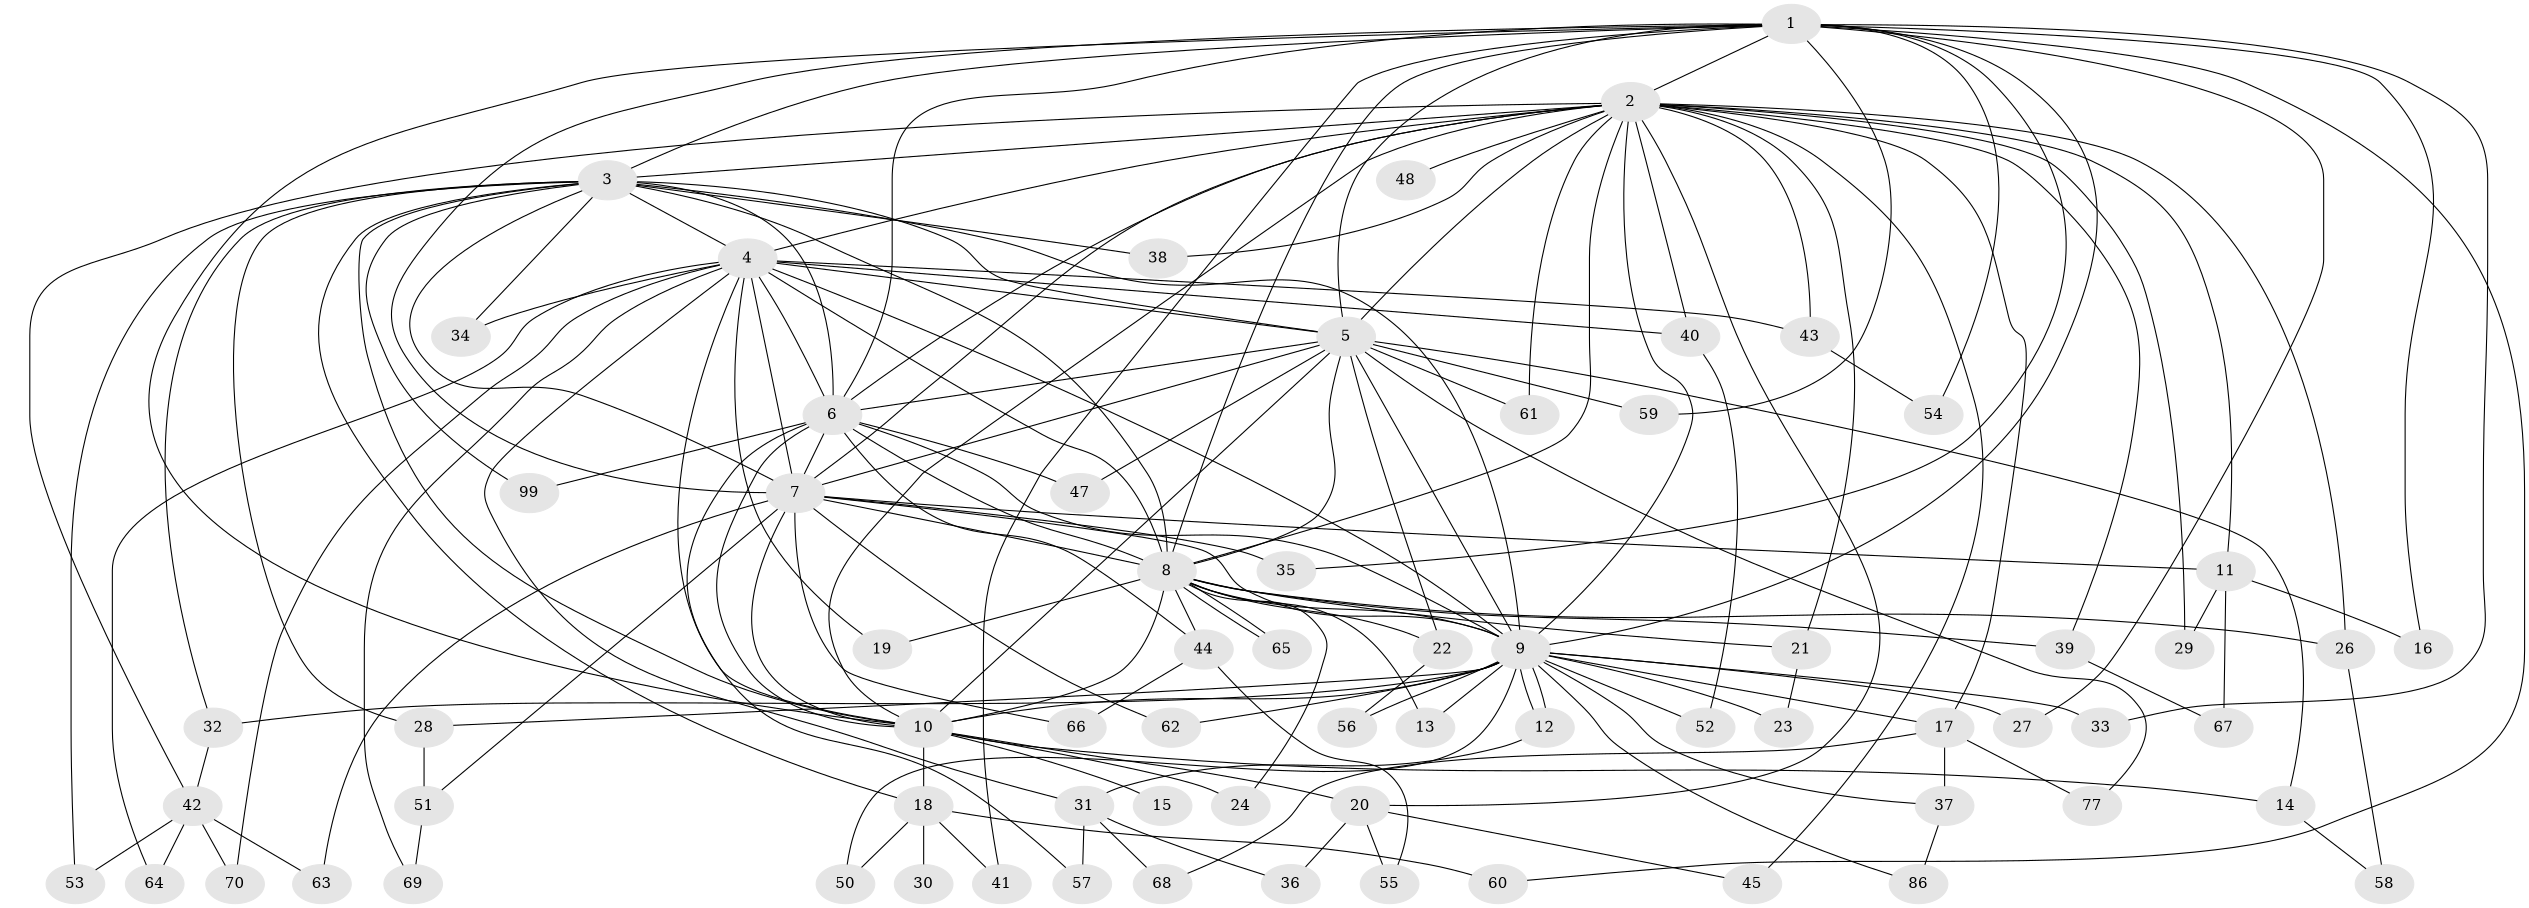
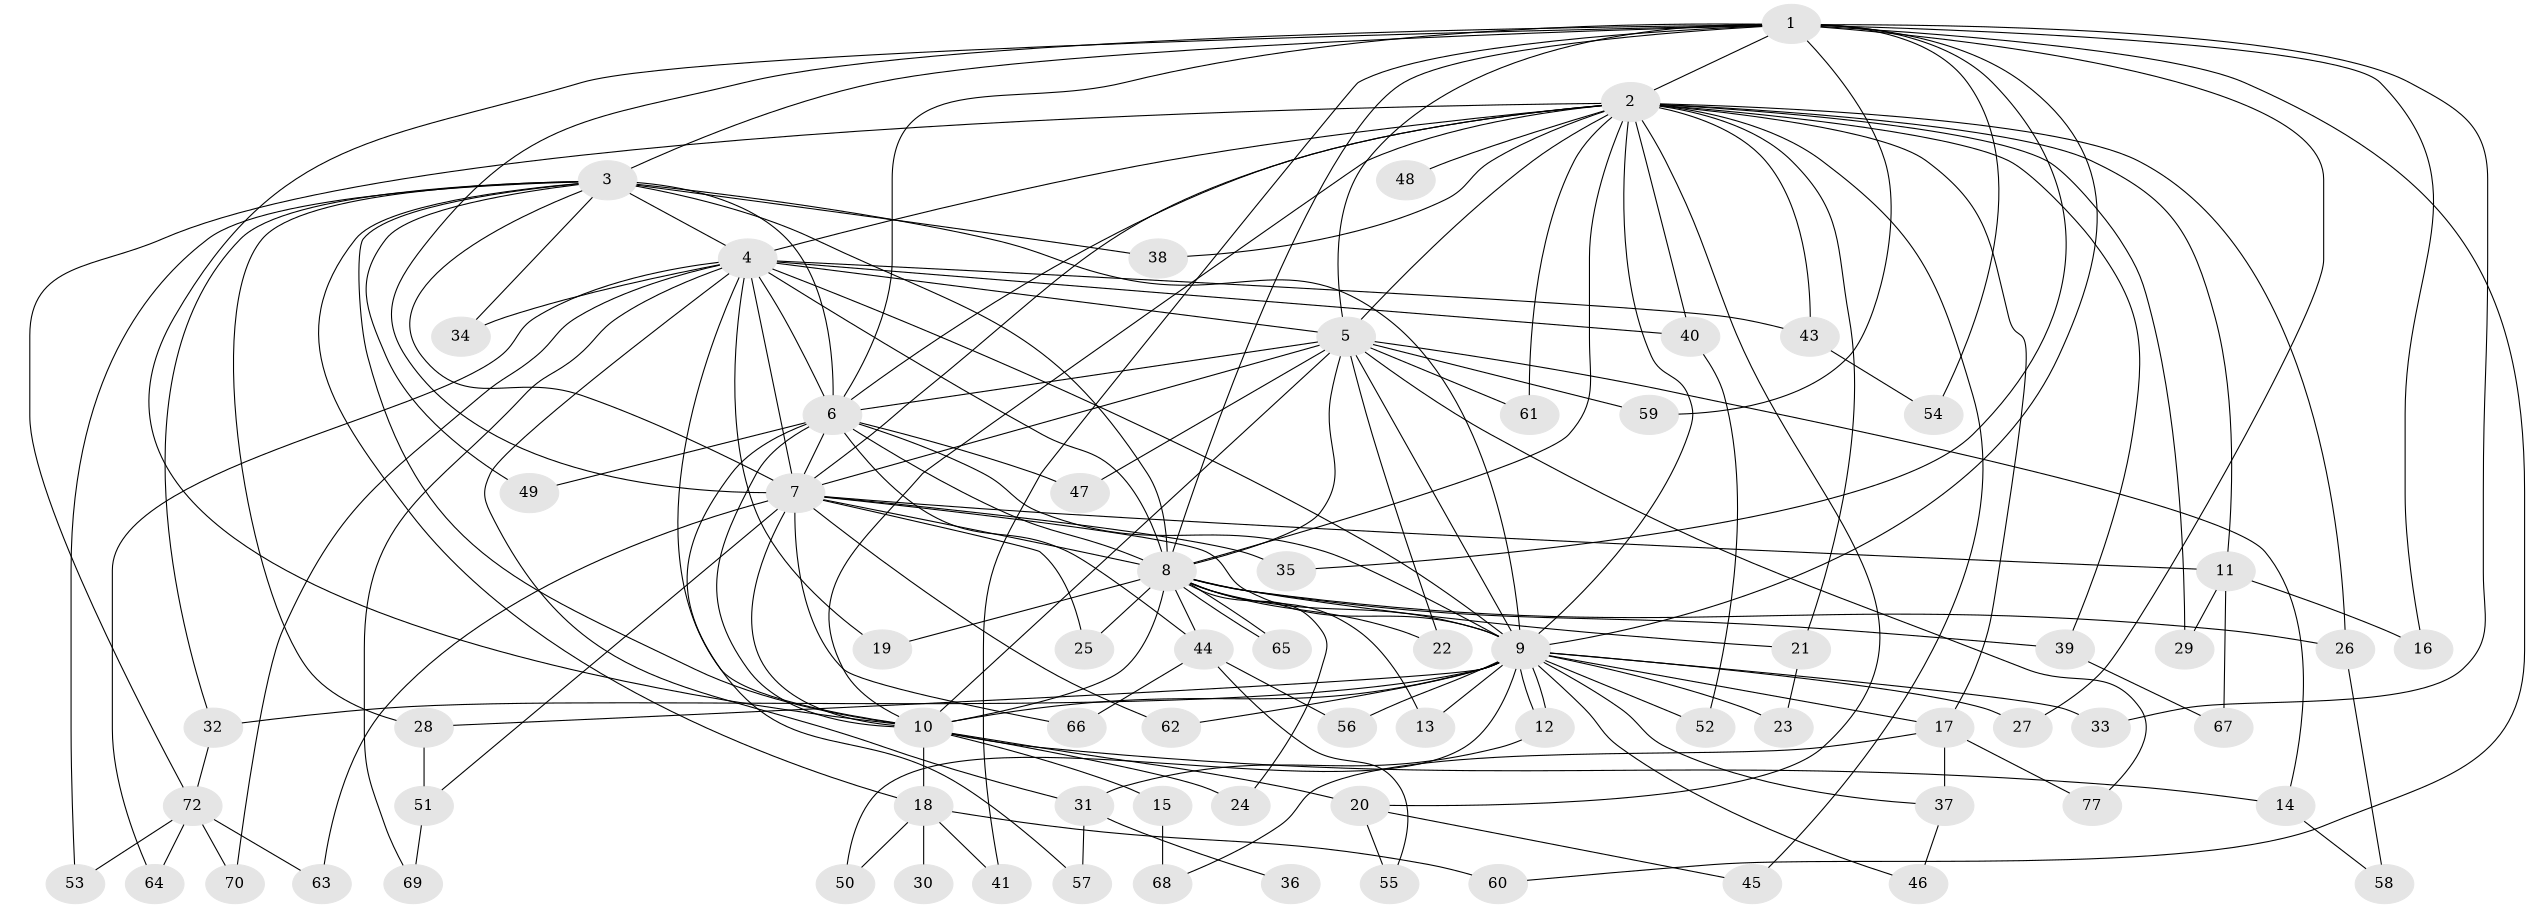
(1119, 141) -> none
(976, 260) -> none
(529, 493) -> (529, 493)
none -> (1084, 649)
(1383, 698) -> (1256, 678)
(193, 806) -> (193, 806)
(1328, 842) -> none
(1123, 845) -> (1163, 848)
(1919, 884) -> (1919, 884)
